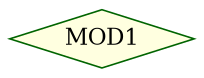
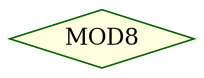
(102, 39) -> (102, 39)
